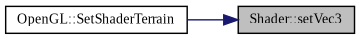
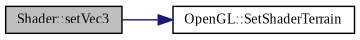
(205, 20) -> (140, 20)
